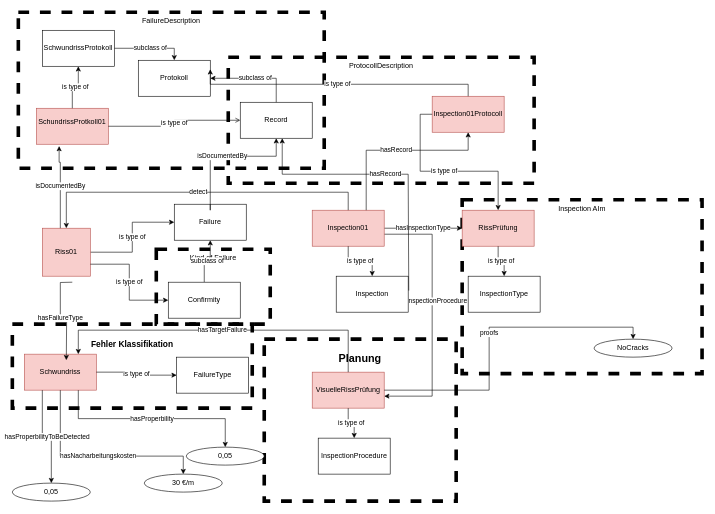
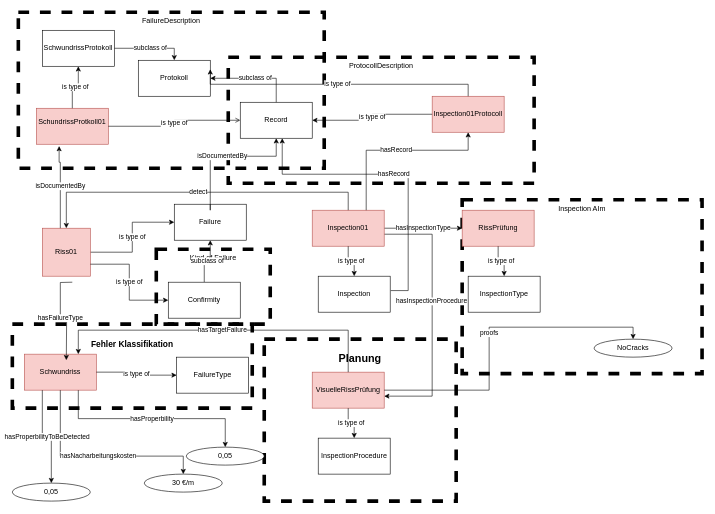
(443, 171) -> (372, 117)
(372, 294) -> (354, 294)
